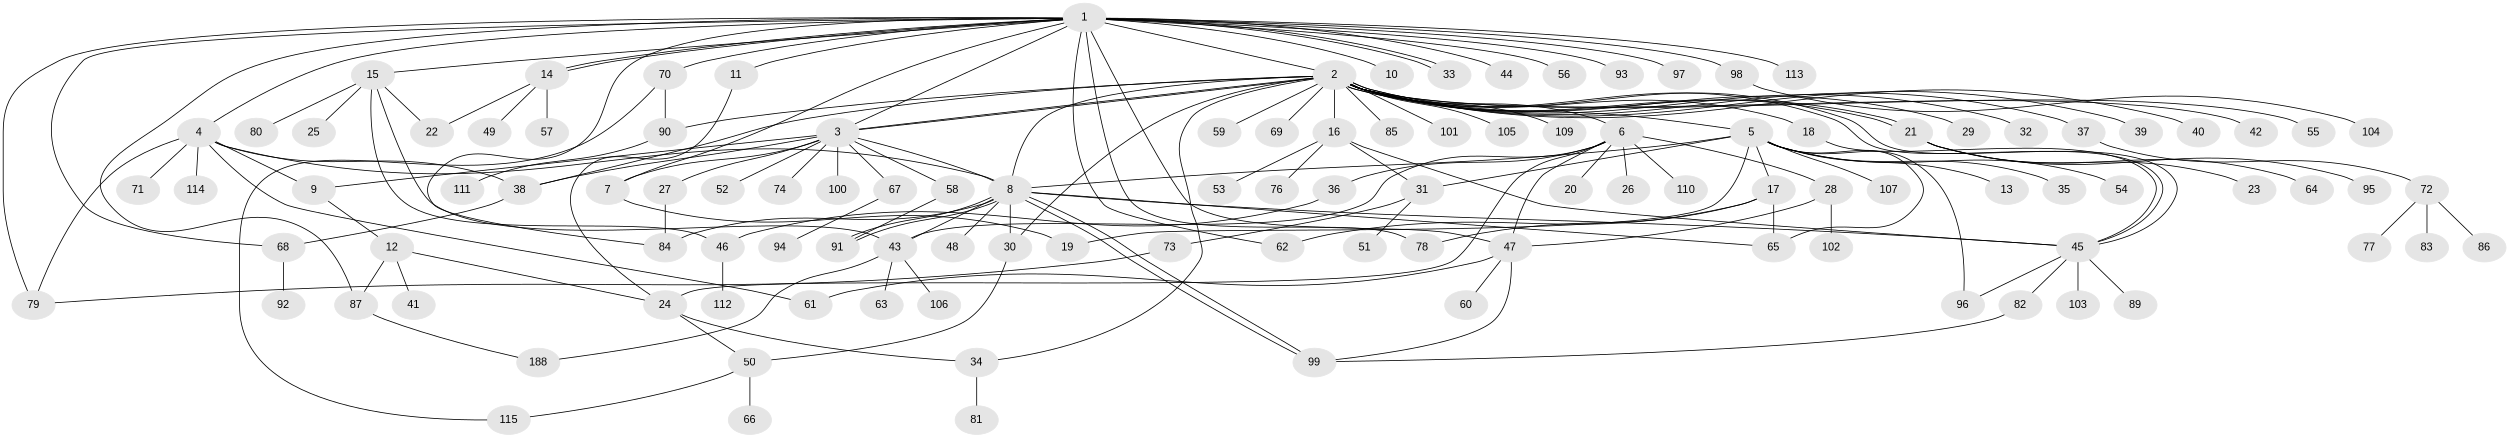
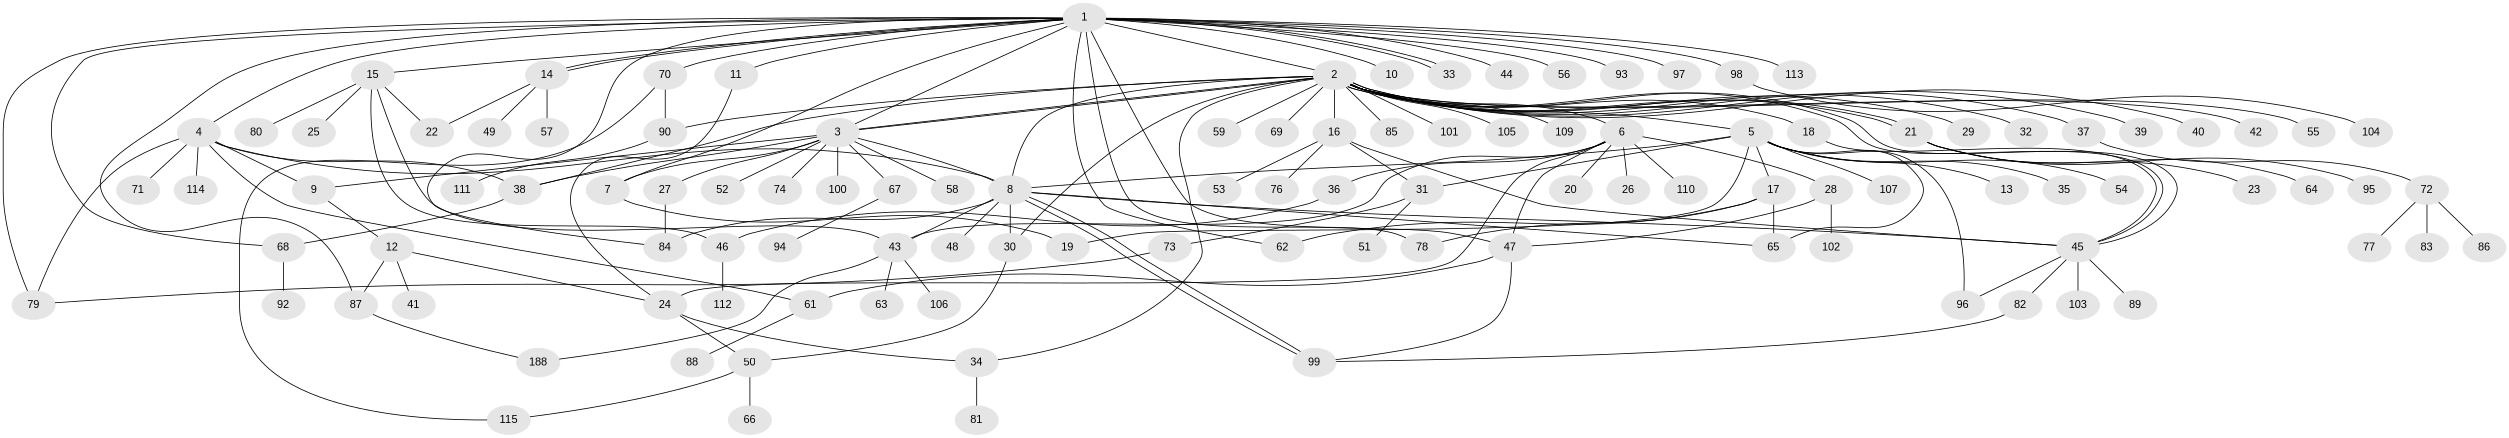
(838, 248) -> none
(1466, 305) -> none
none -> (692, 363)
